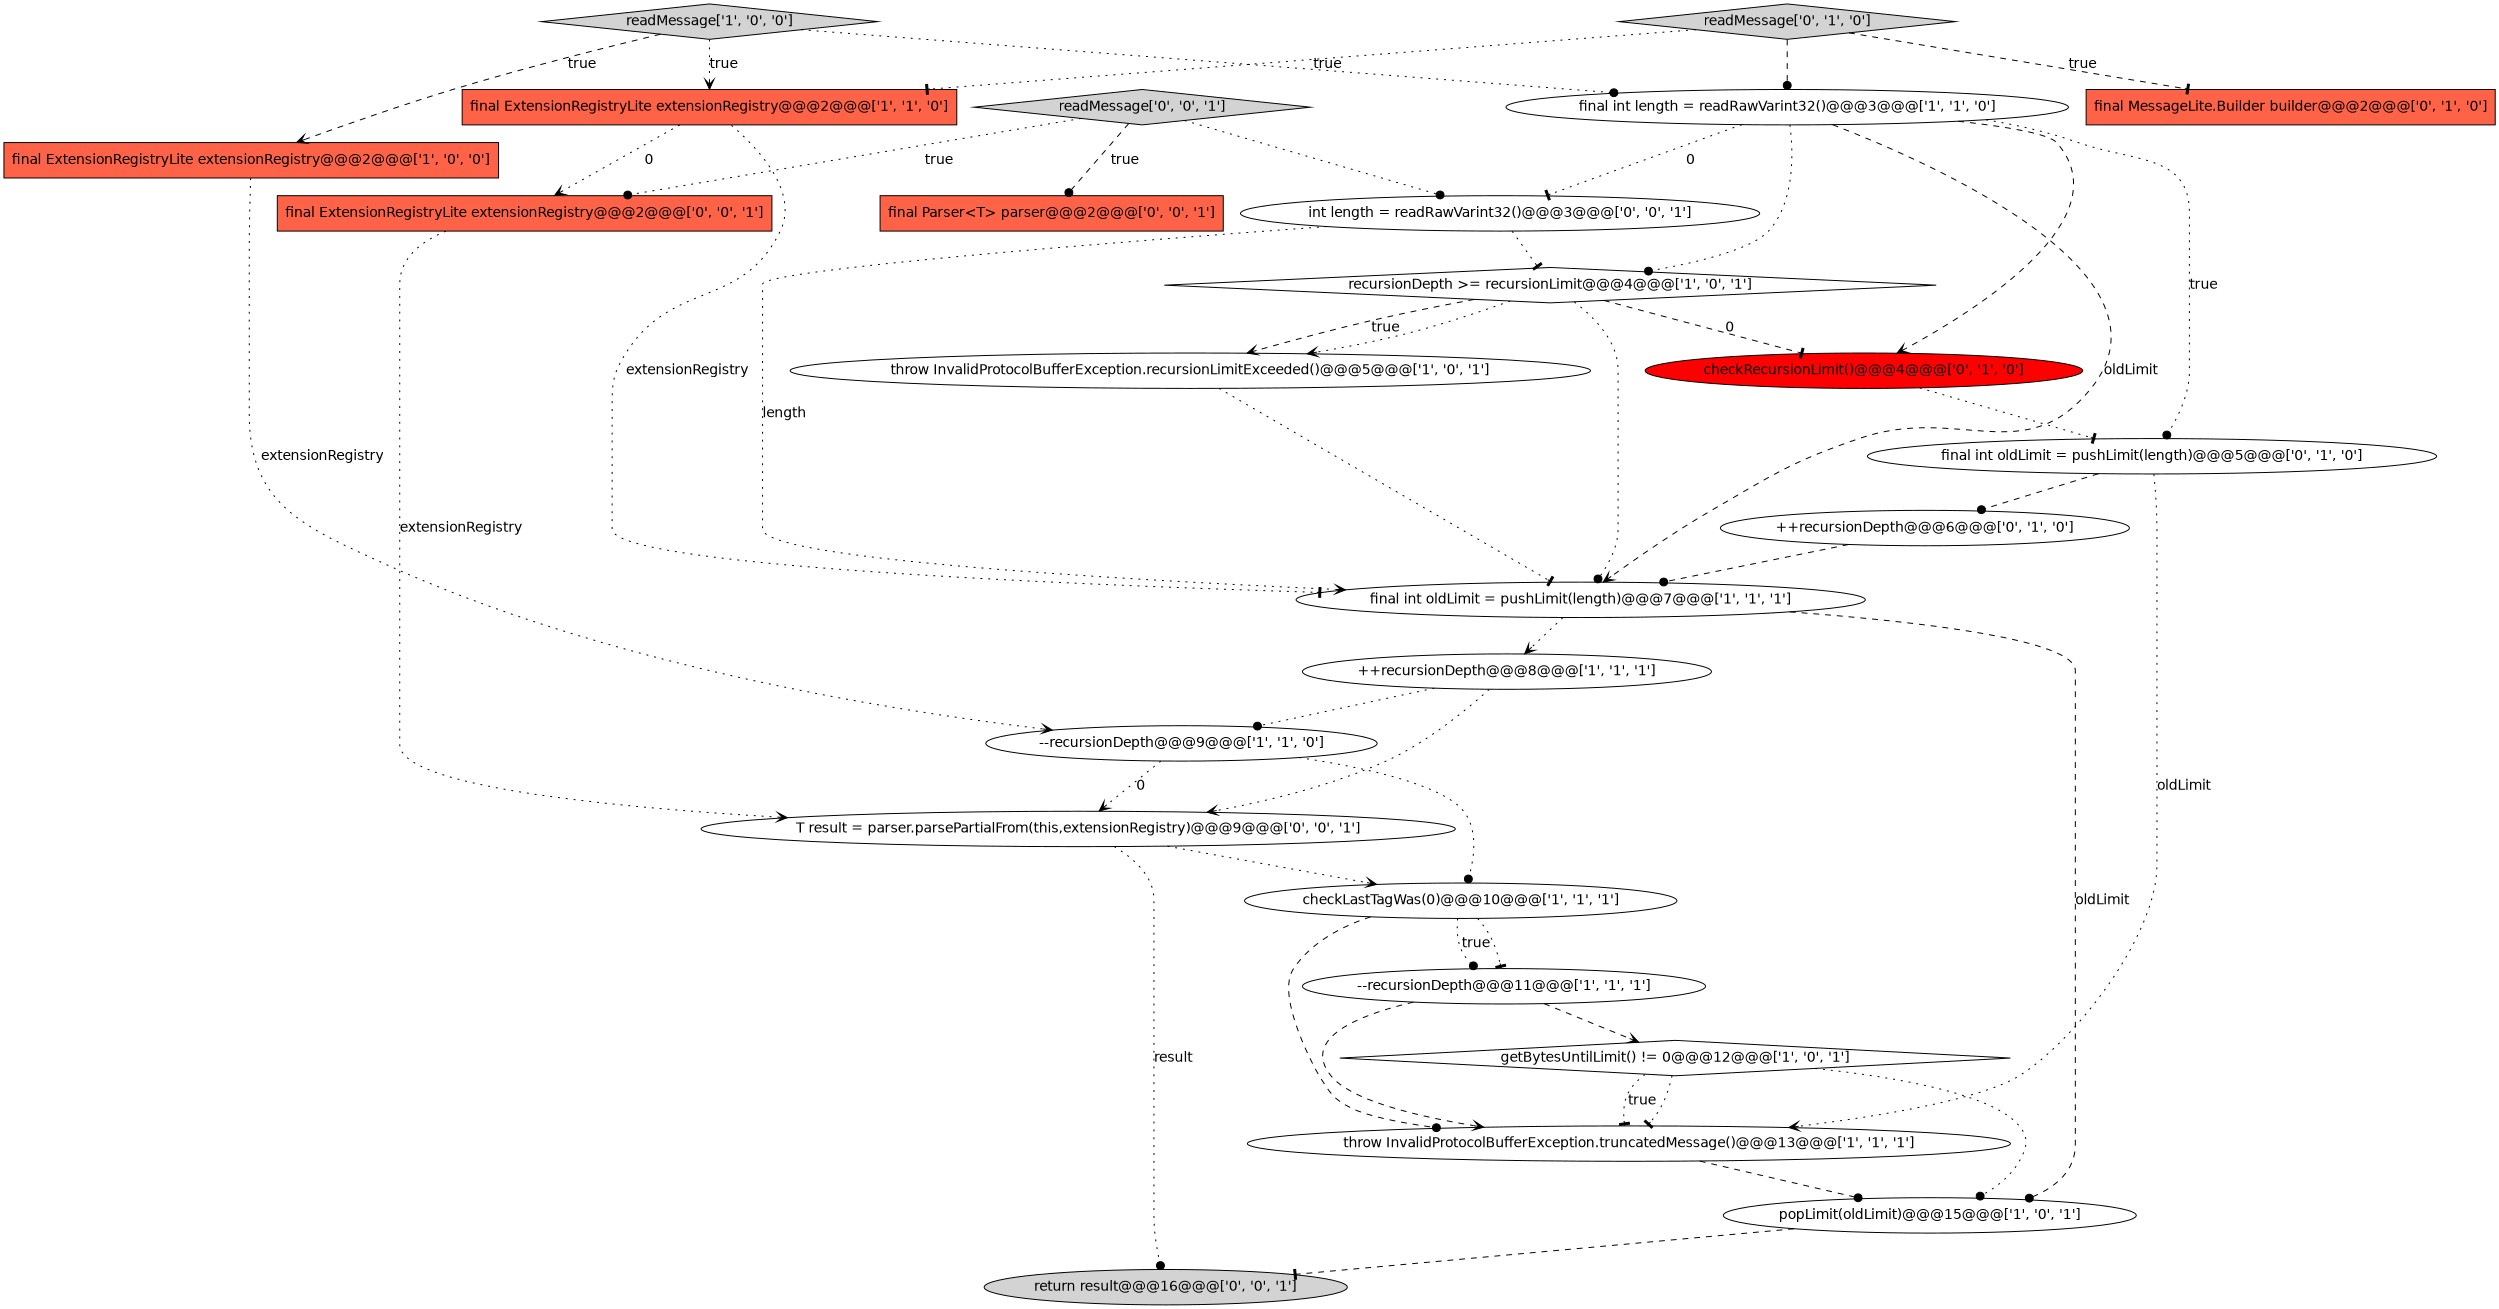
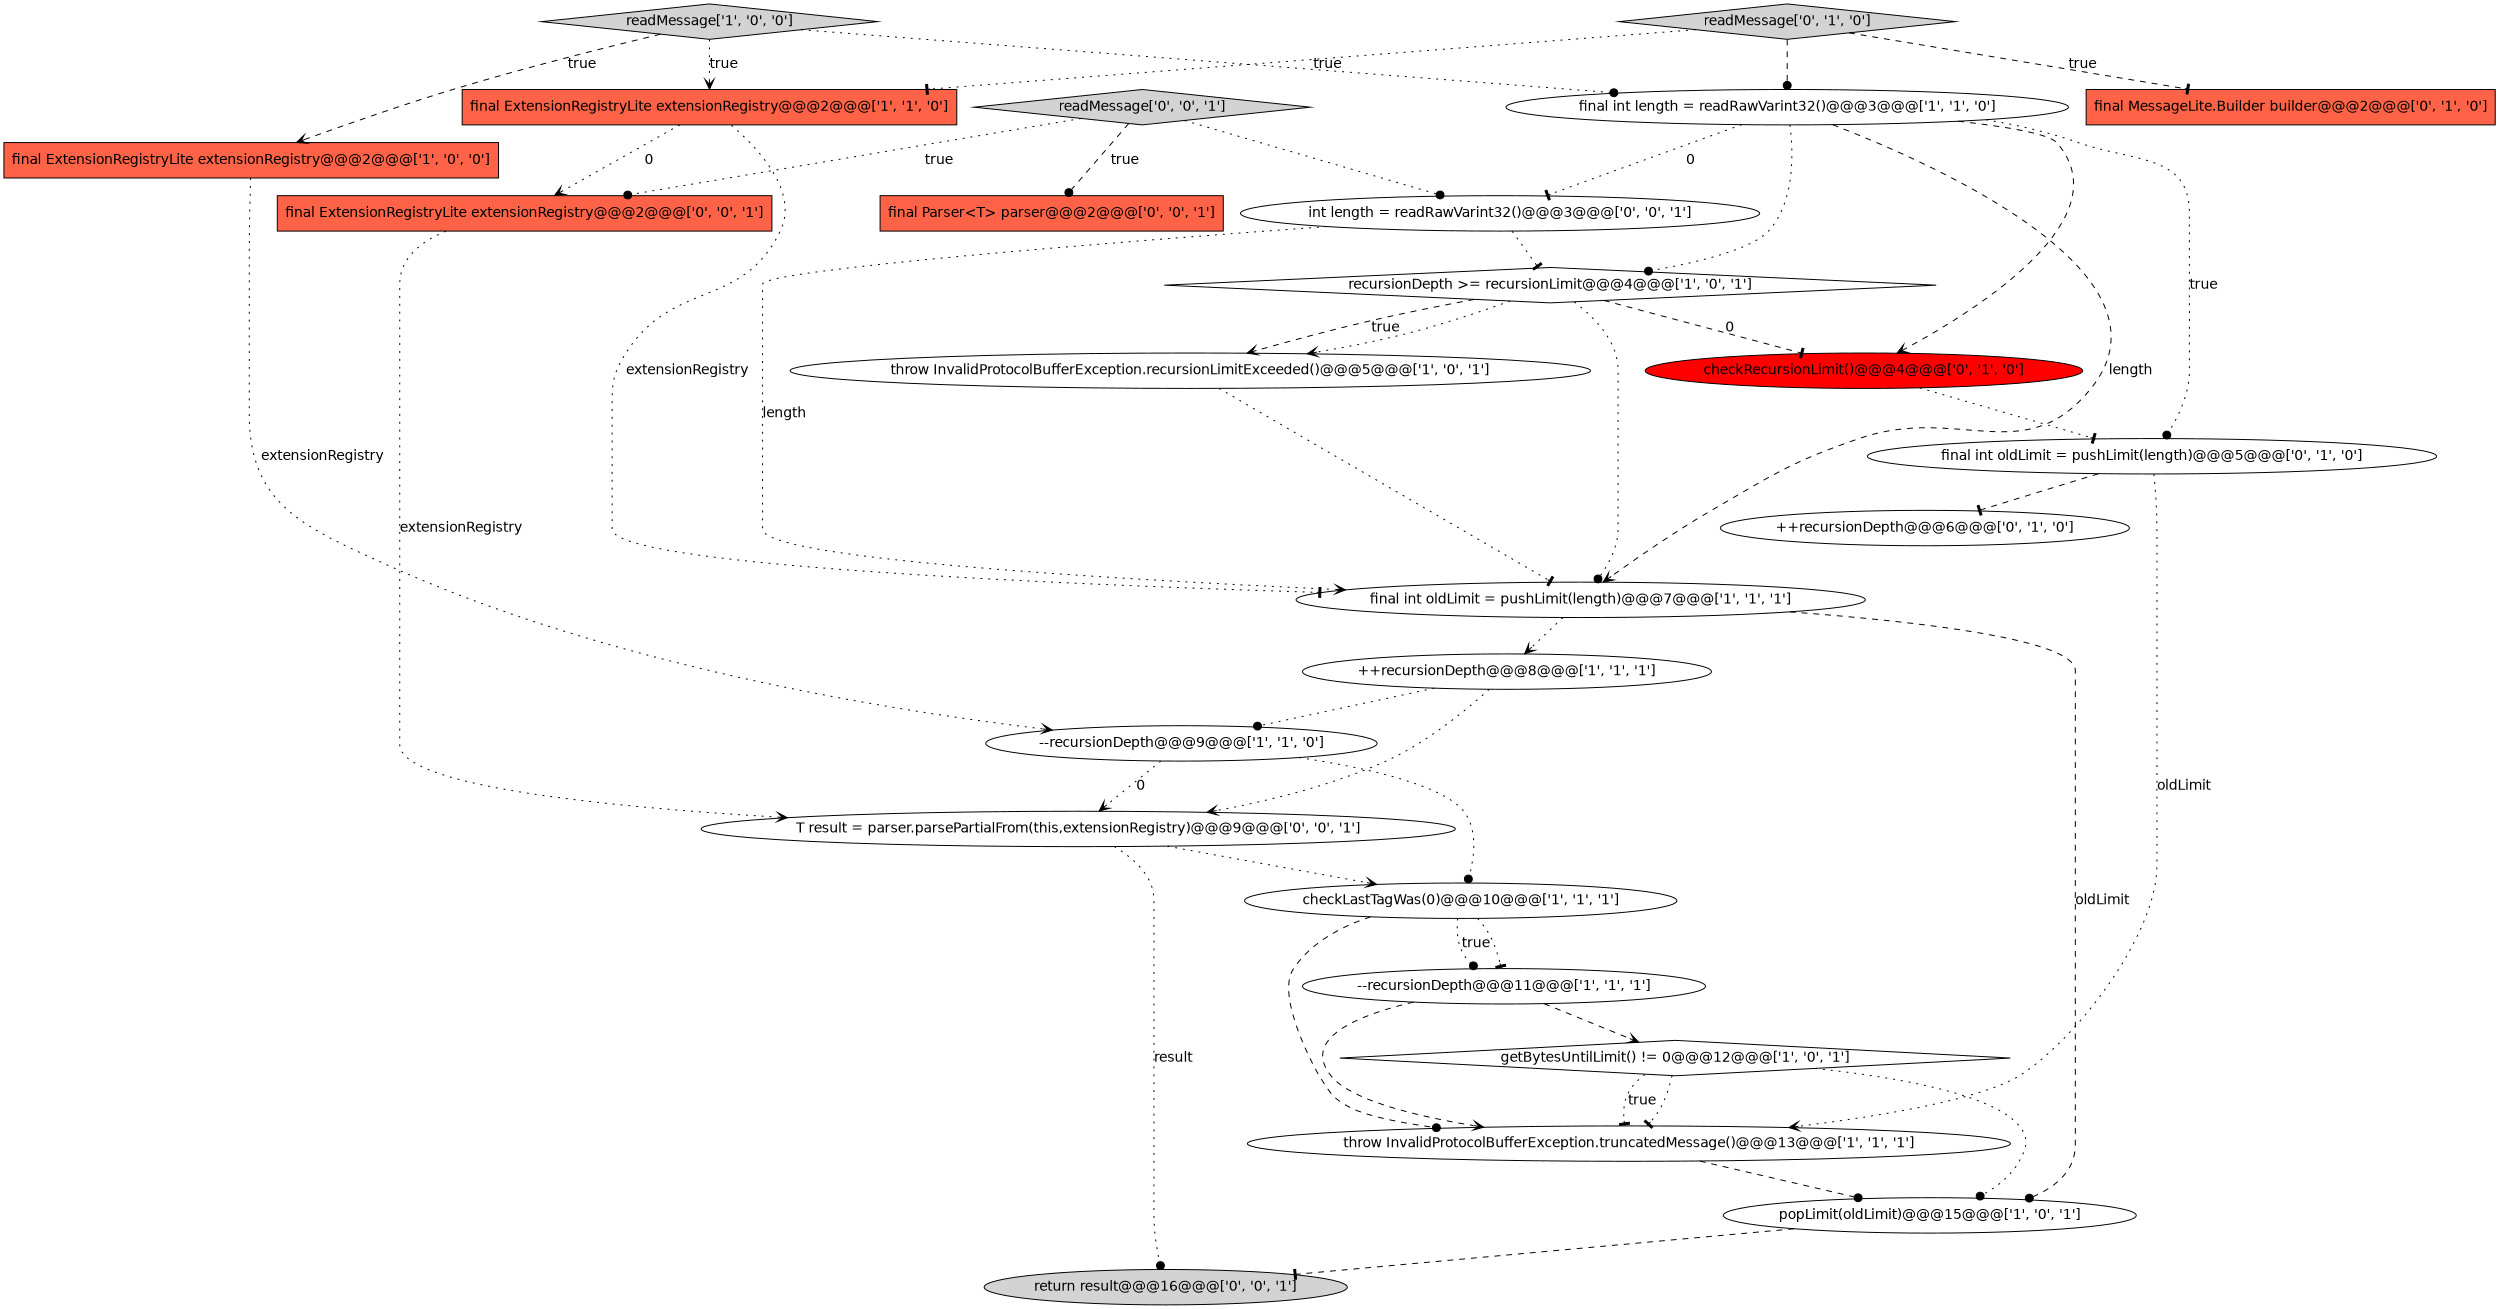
(2131, 371) -> (2131, 371)
(2040, 492) -> (2040, 492)
(1758, 563) -> none
